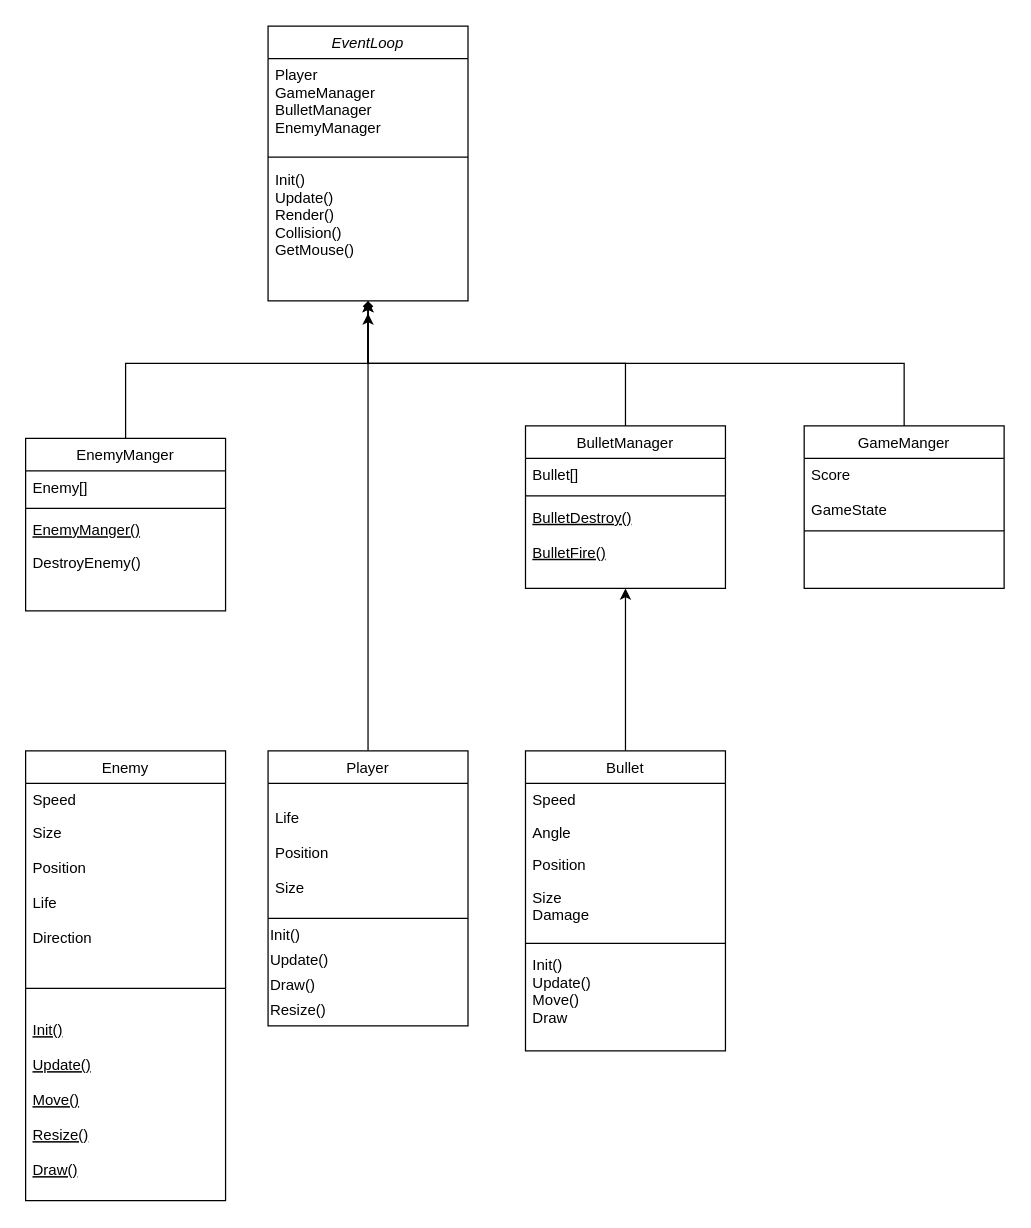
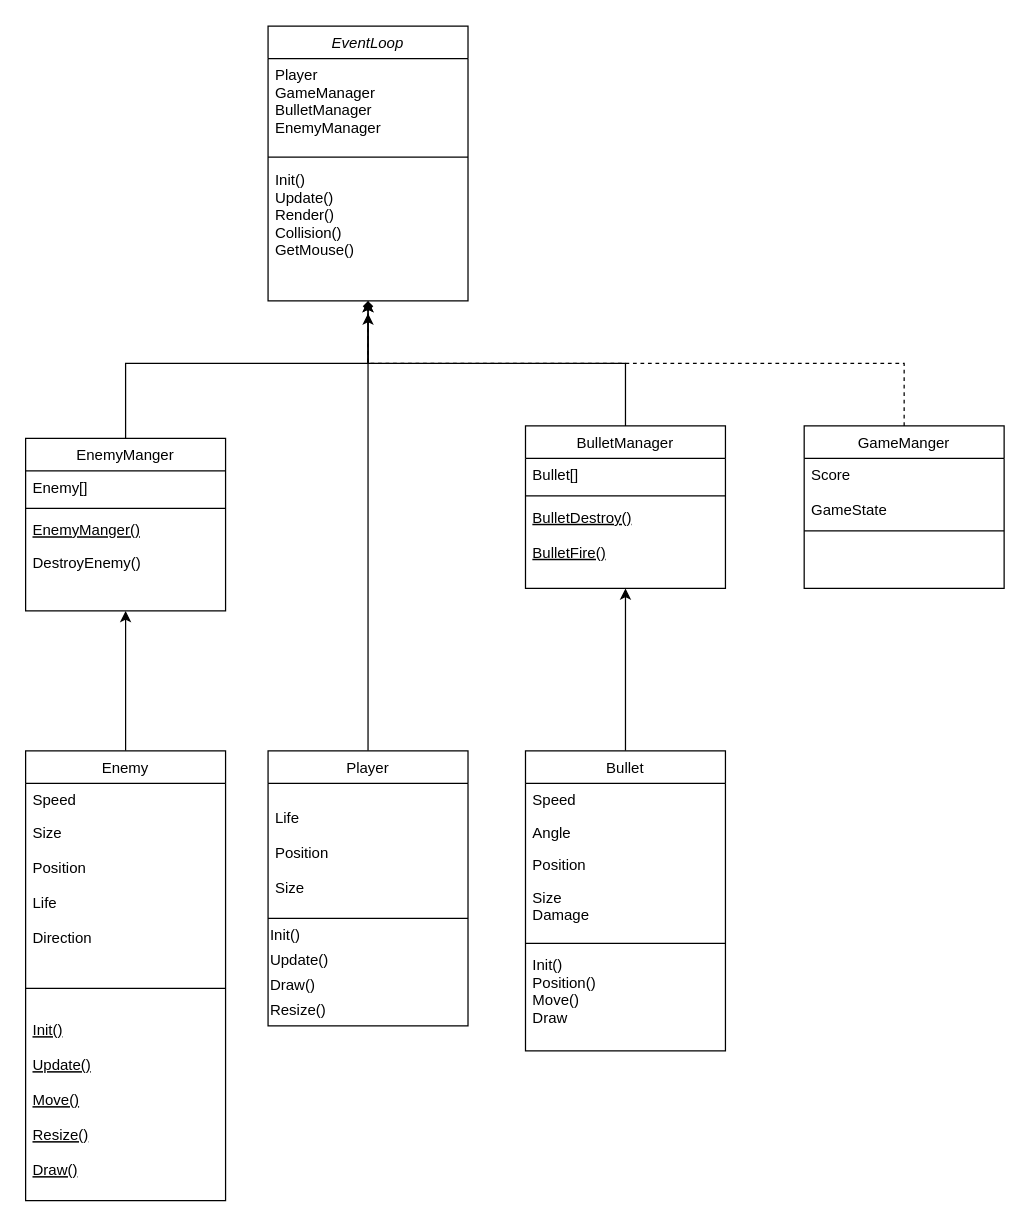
(795, 363) -> (795, 363)
none -> (126, 685)
(556, 965) -> (556, 965)
